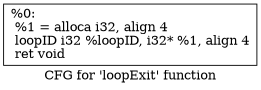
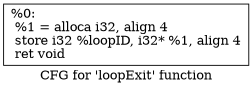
(130, 41) -> (126, 41)
